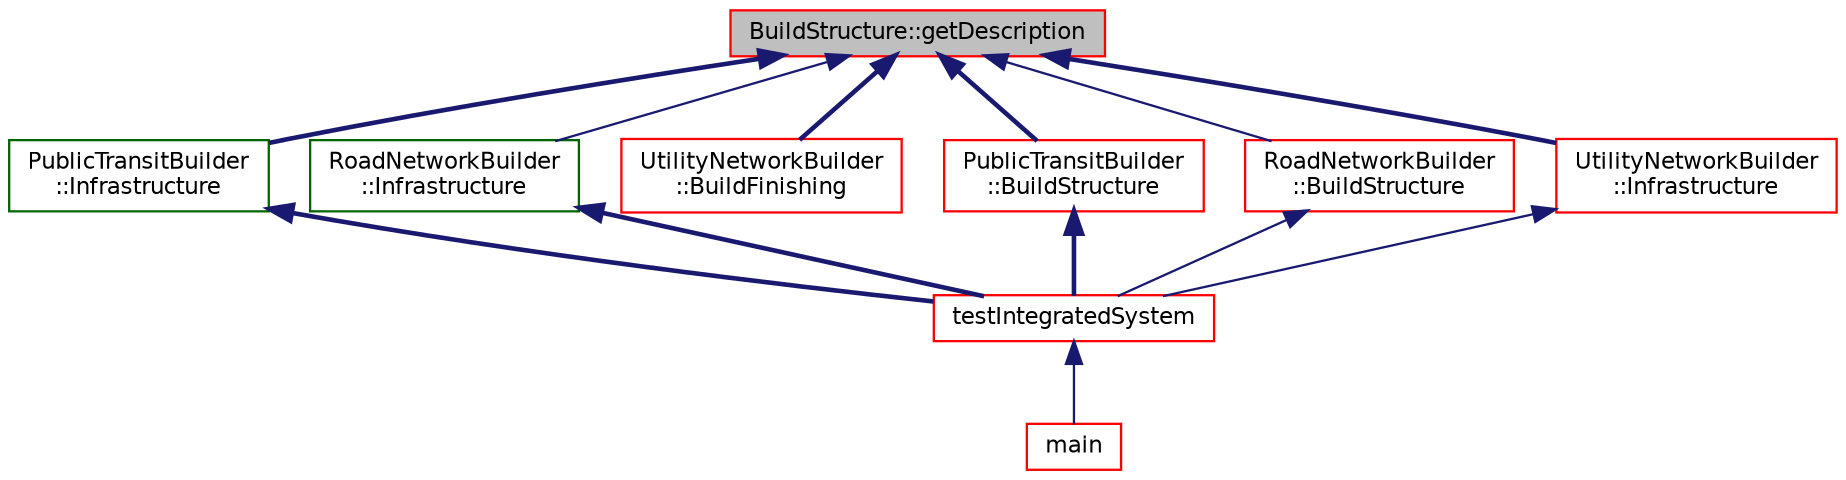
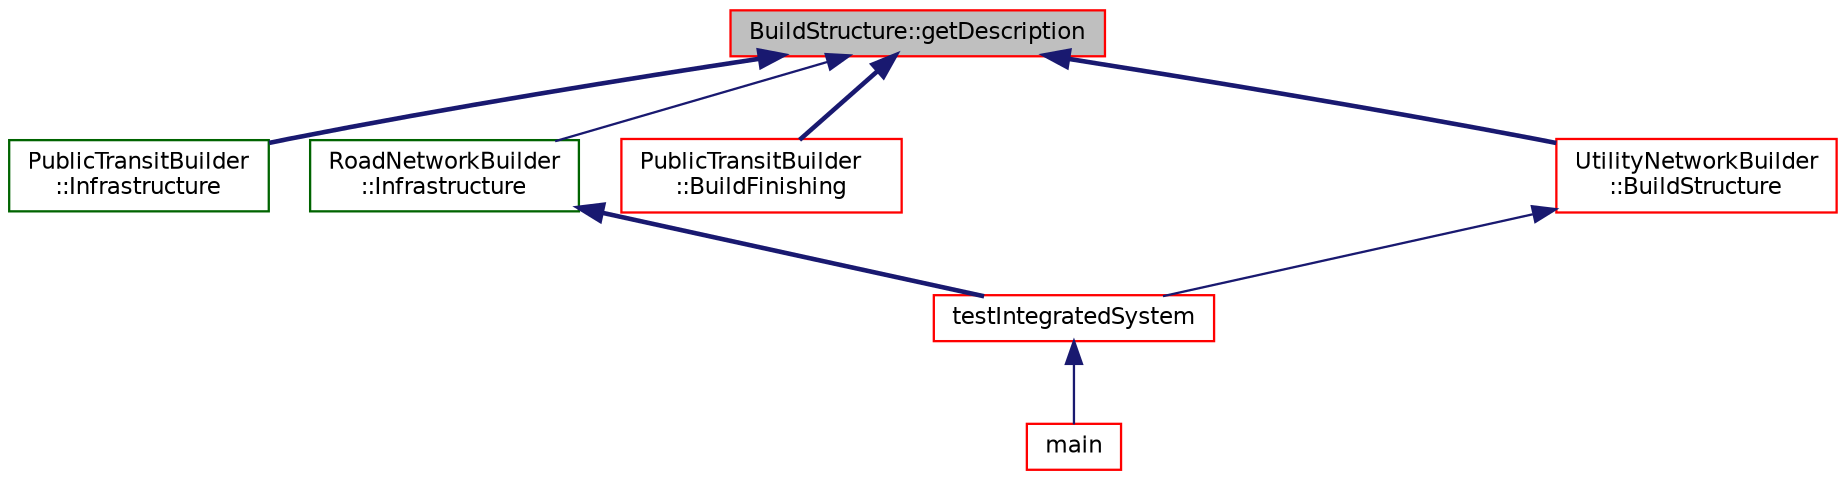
(762, 176) -> (762, 176)
(1074, 176) -> none
(1379, 176) -> none
(1696, 176) -> (1696, 176)
(612, 262) -> none
